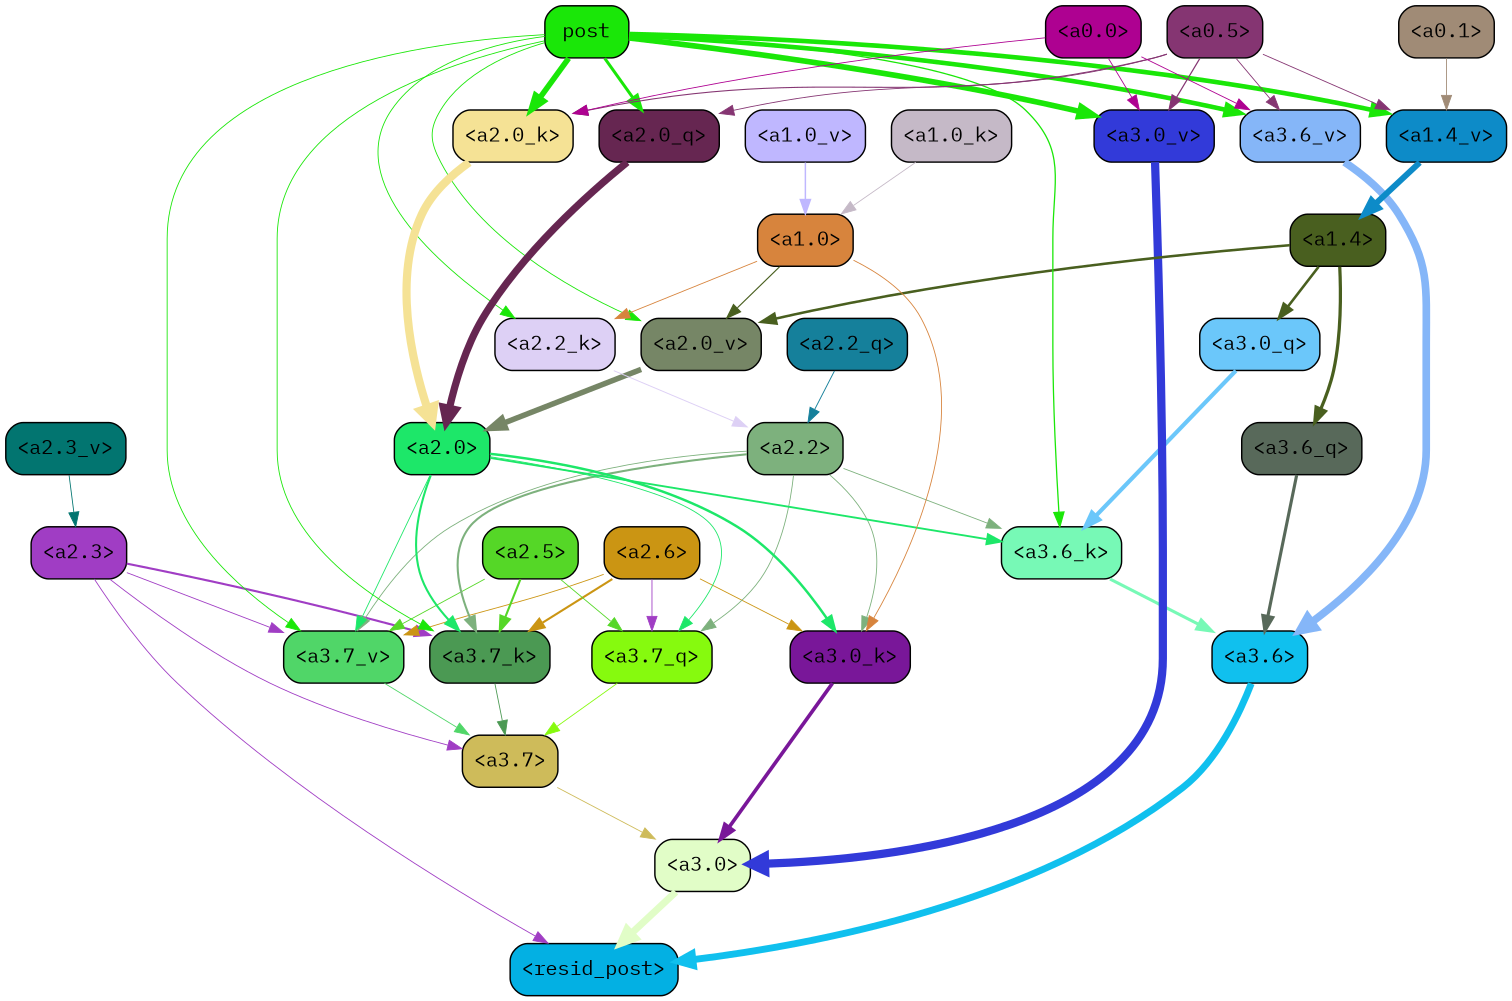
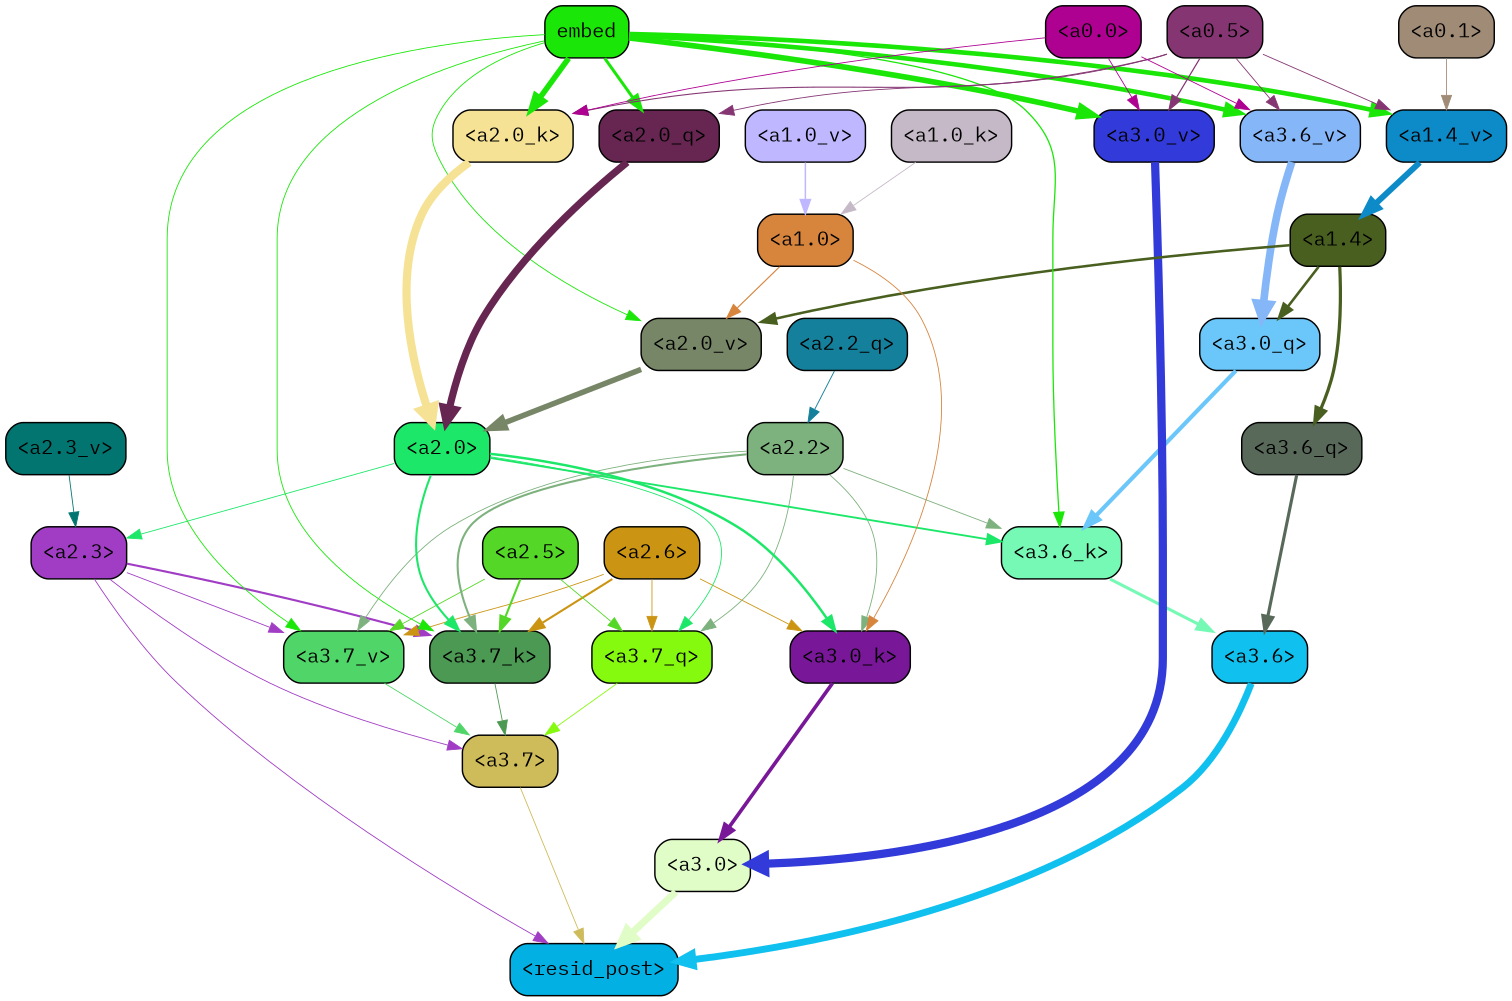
(587, 32) -> (587, 32)
(758, 287) -> (758, 287)
(555, 344) -> none
(1426, 398) -> (1274, 232)
(396, 546) -> (268, 499)
(652, 598) -> (652, 598)
(600, 810) -> (549, 859)
